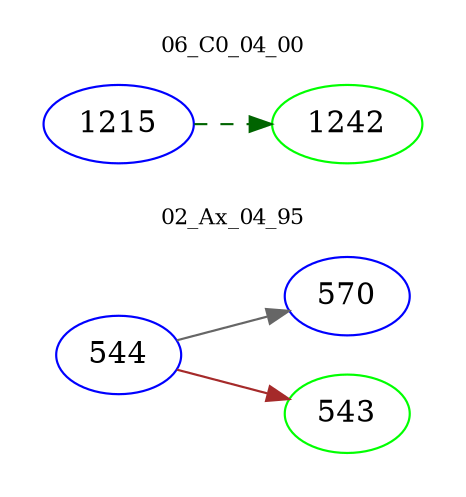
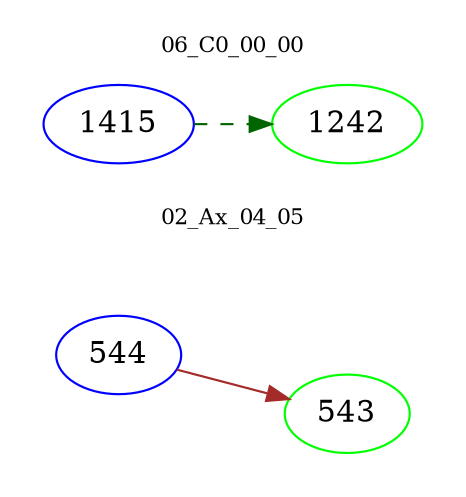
(233, 47) -> (233, 47)
(119, 124) -> (119, 124)
(233, 219) -> (233, 219)
(347, 296) -> none
